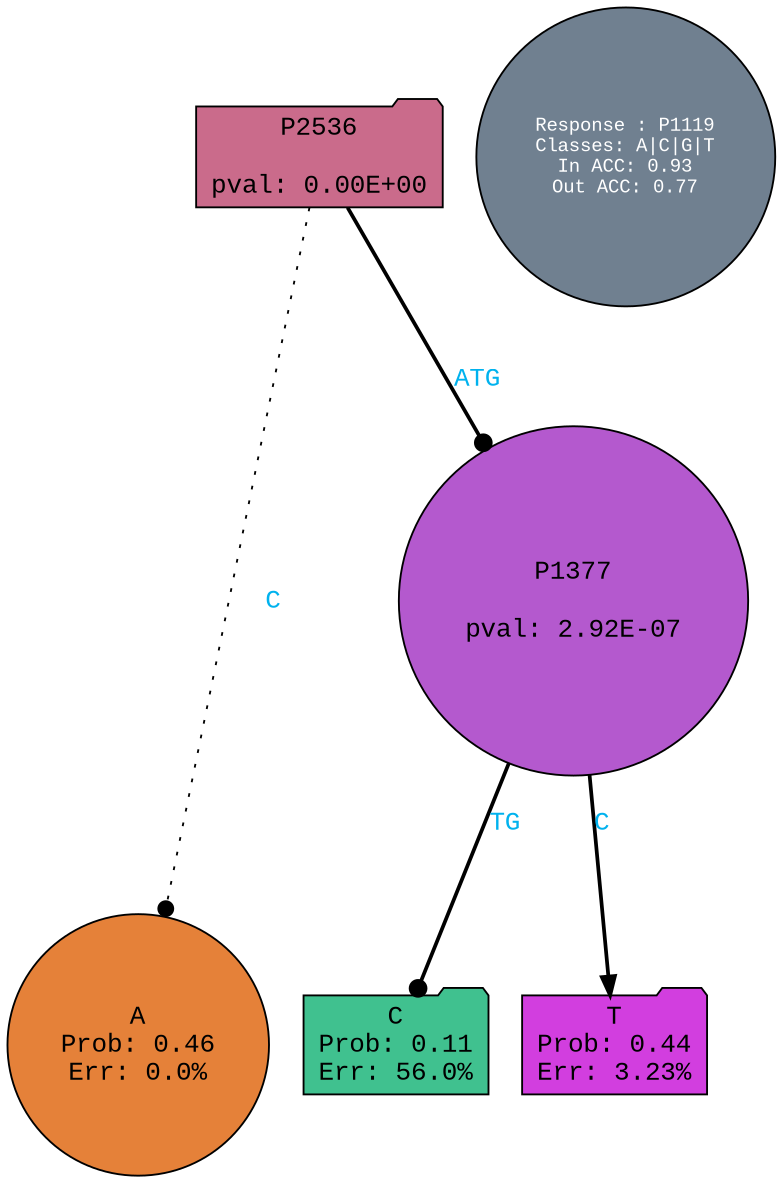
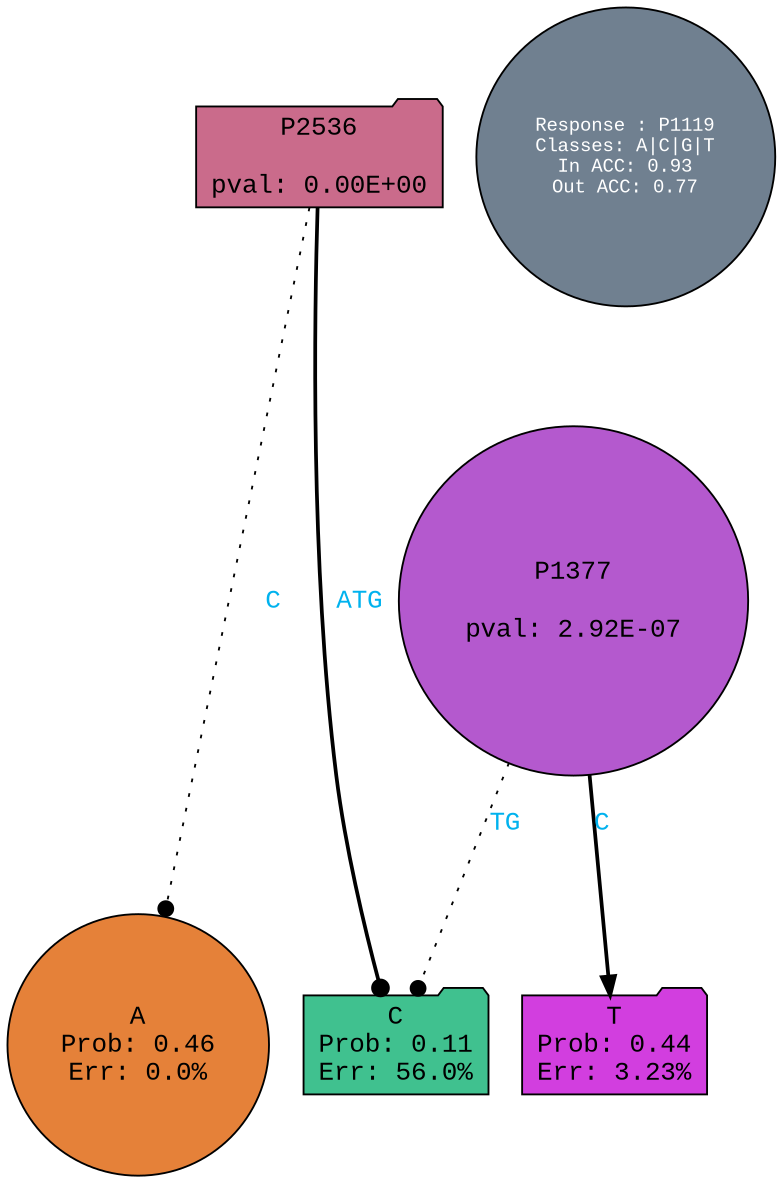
(413, 322) -> (321, 597)
(465, 872) -> (465, 872)
